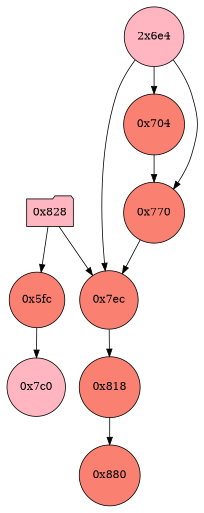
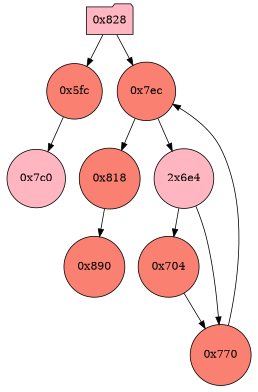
(104, 159) -> (164, 131)
(110, 475) -> (94, 267)
